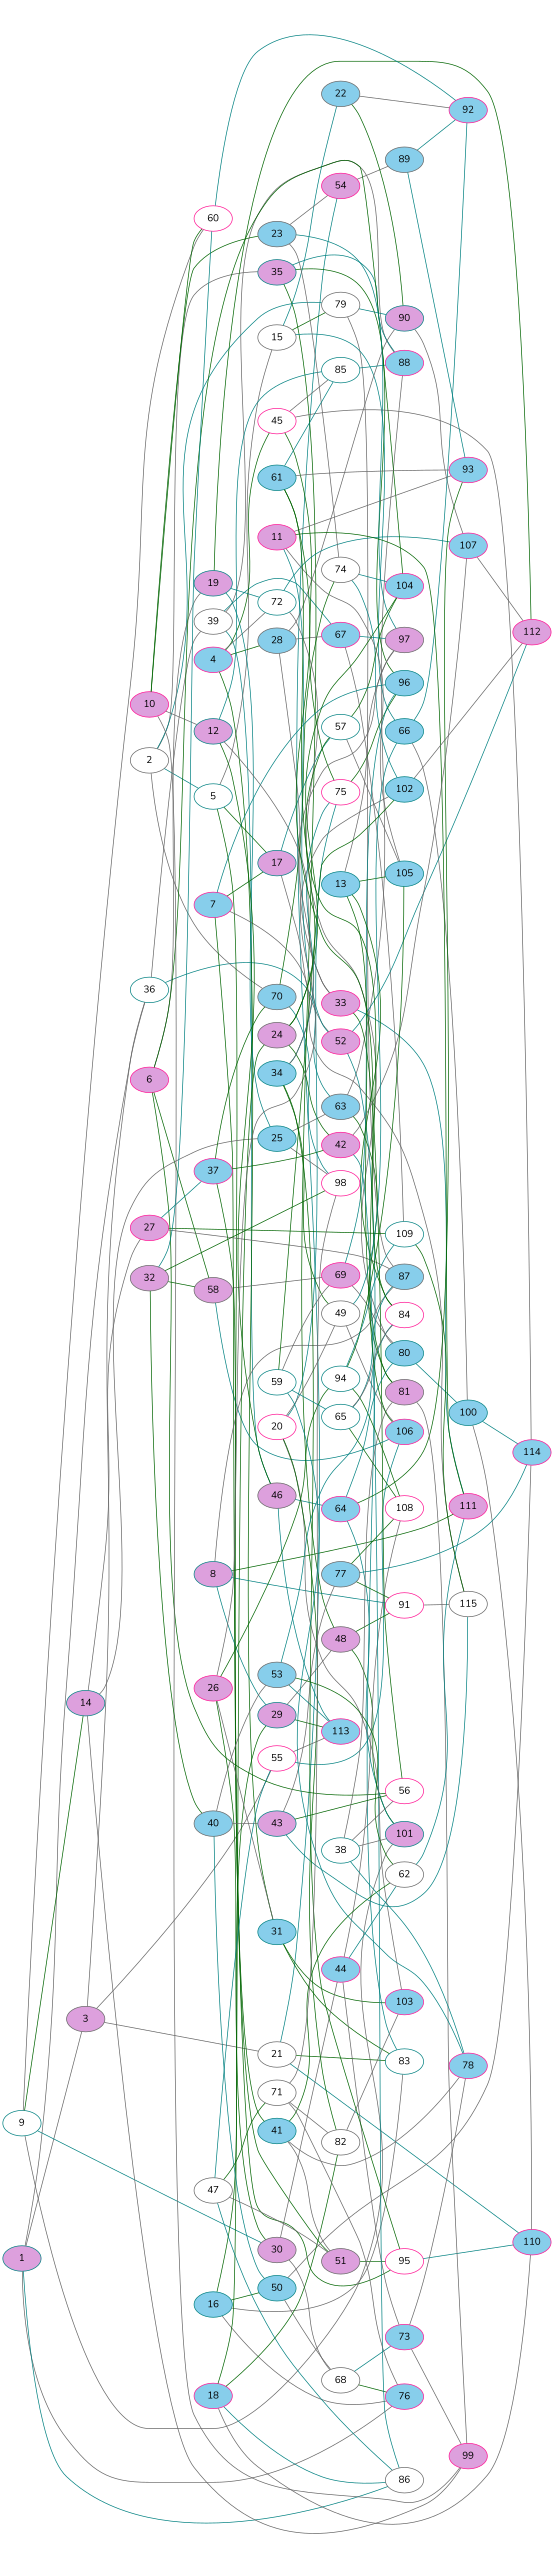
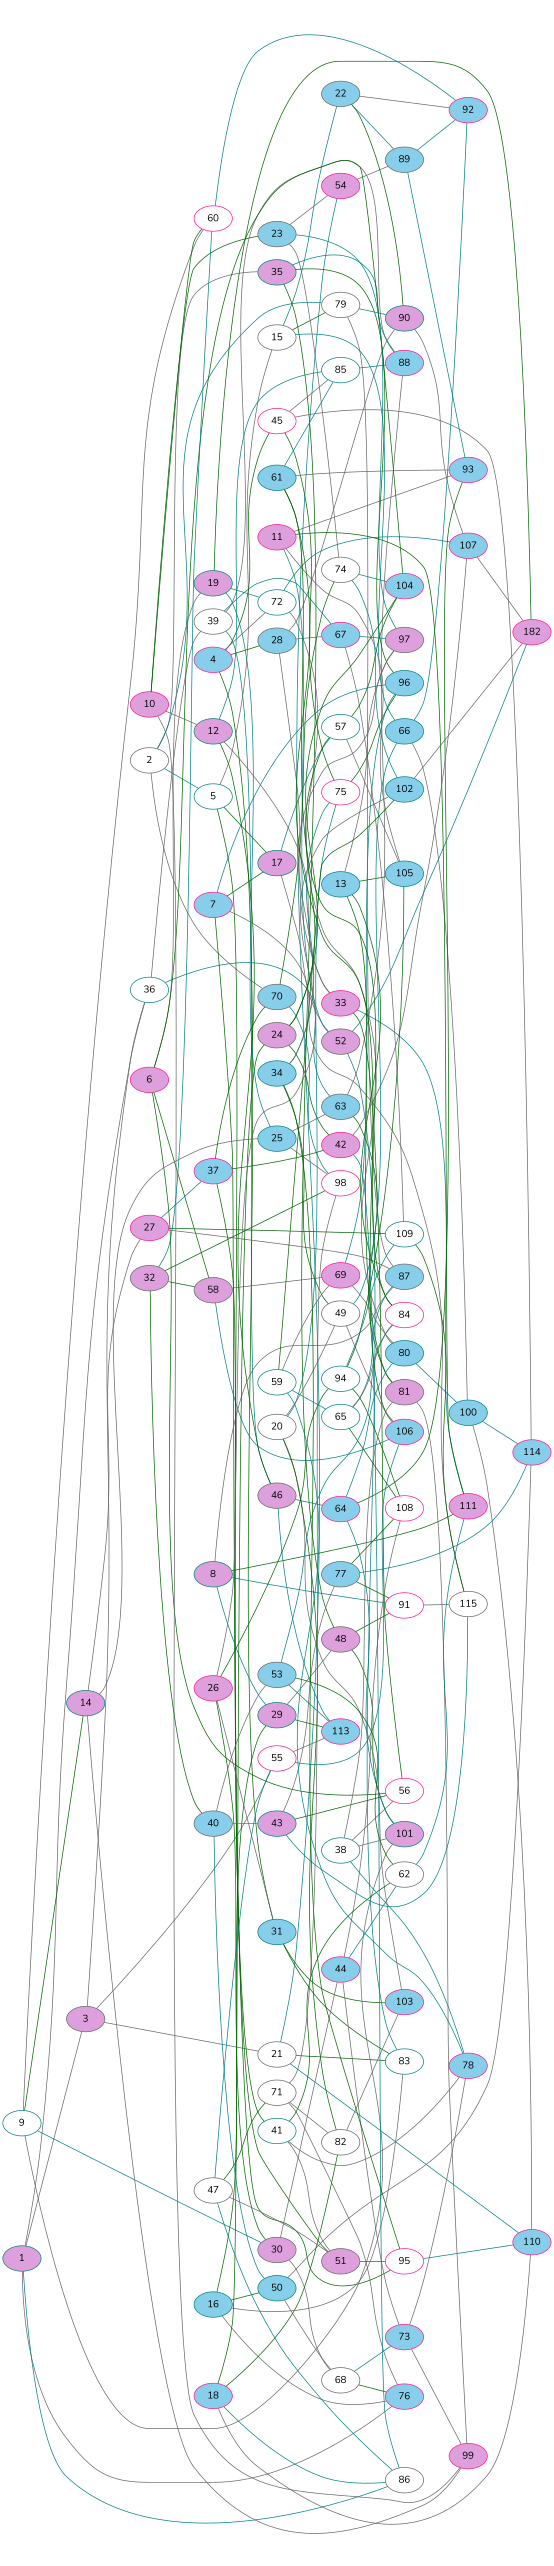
none -> (372, 127)
(532, 632) -> (532, 632)
(341, 1042) -> (341, 1042)
(277, 1427) -> (277, 1427)
(277, 2131) -> (277, 2131)
